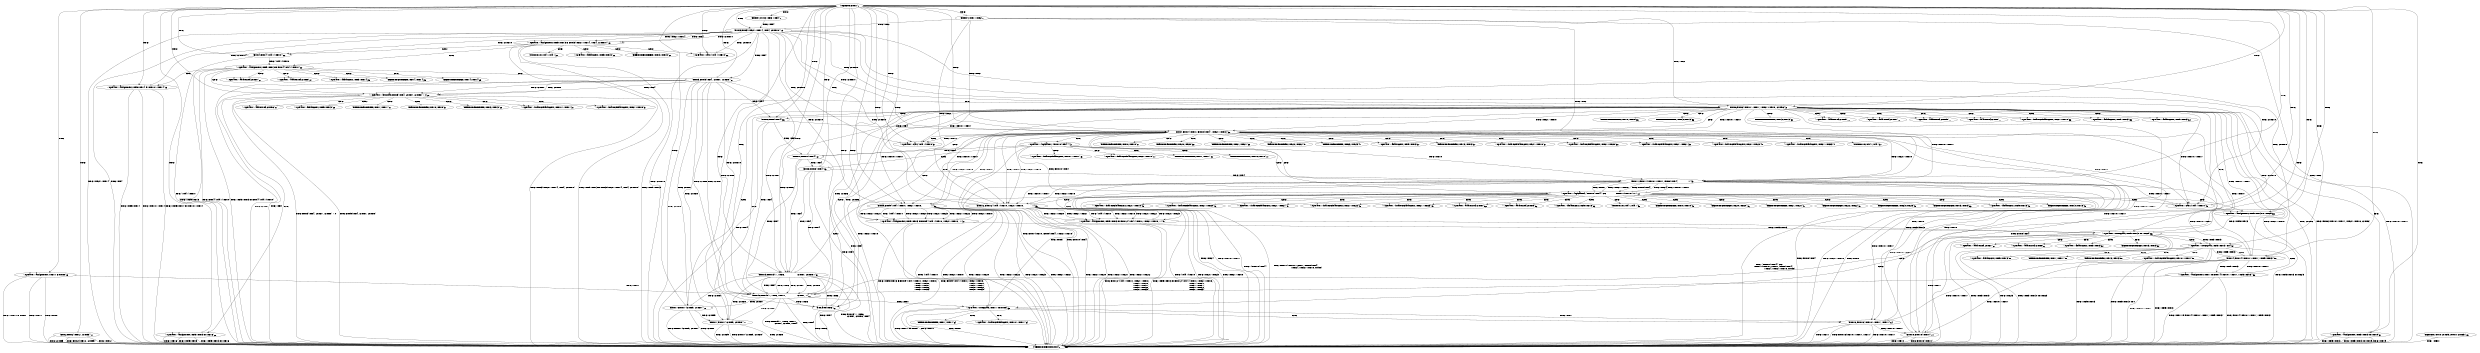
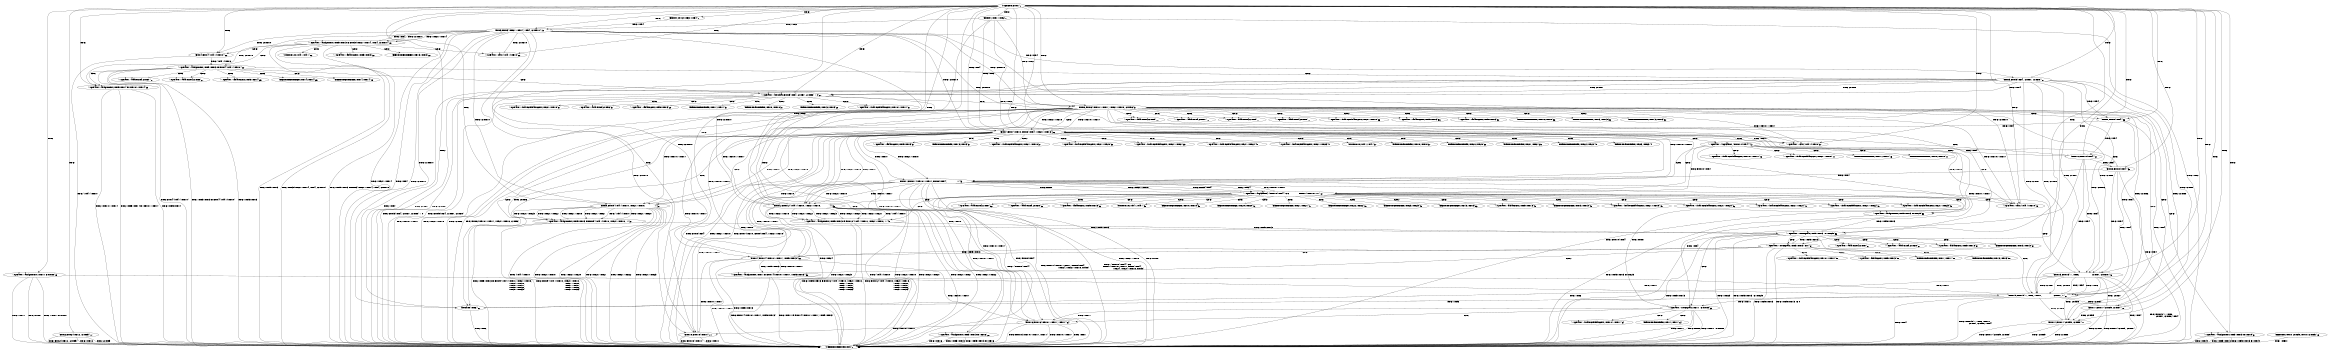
(1909, 14) -> none
(956, 67) -> (975, 67)
